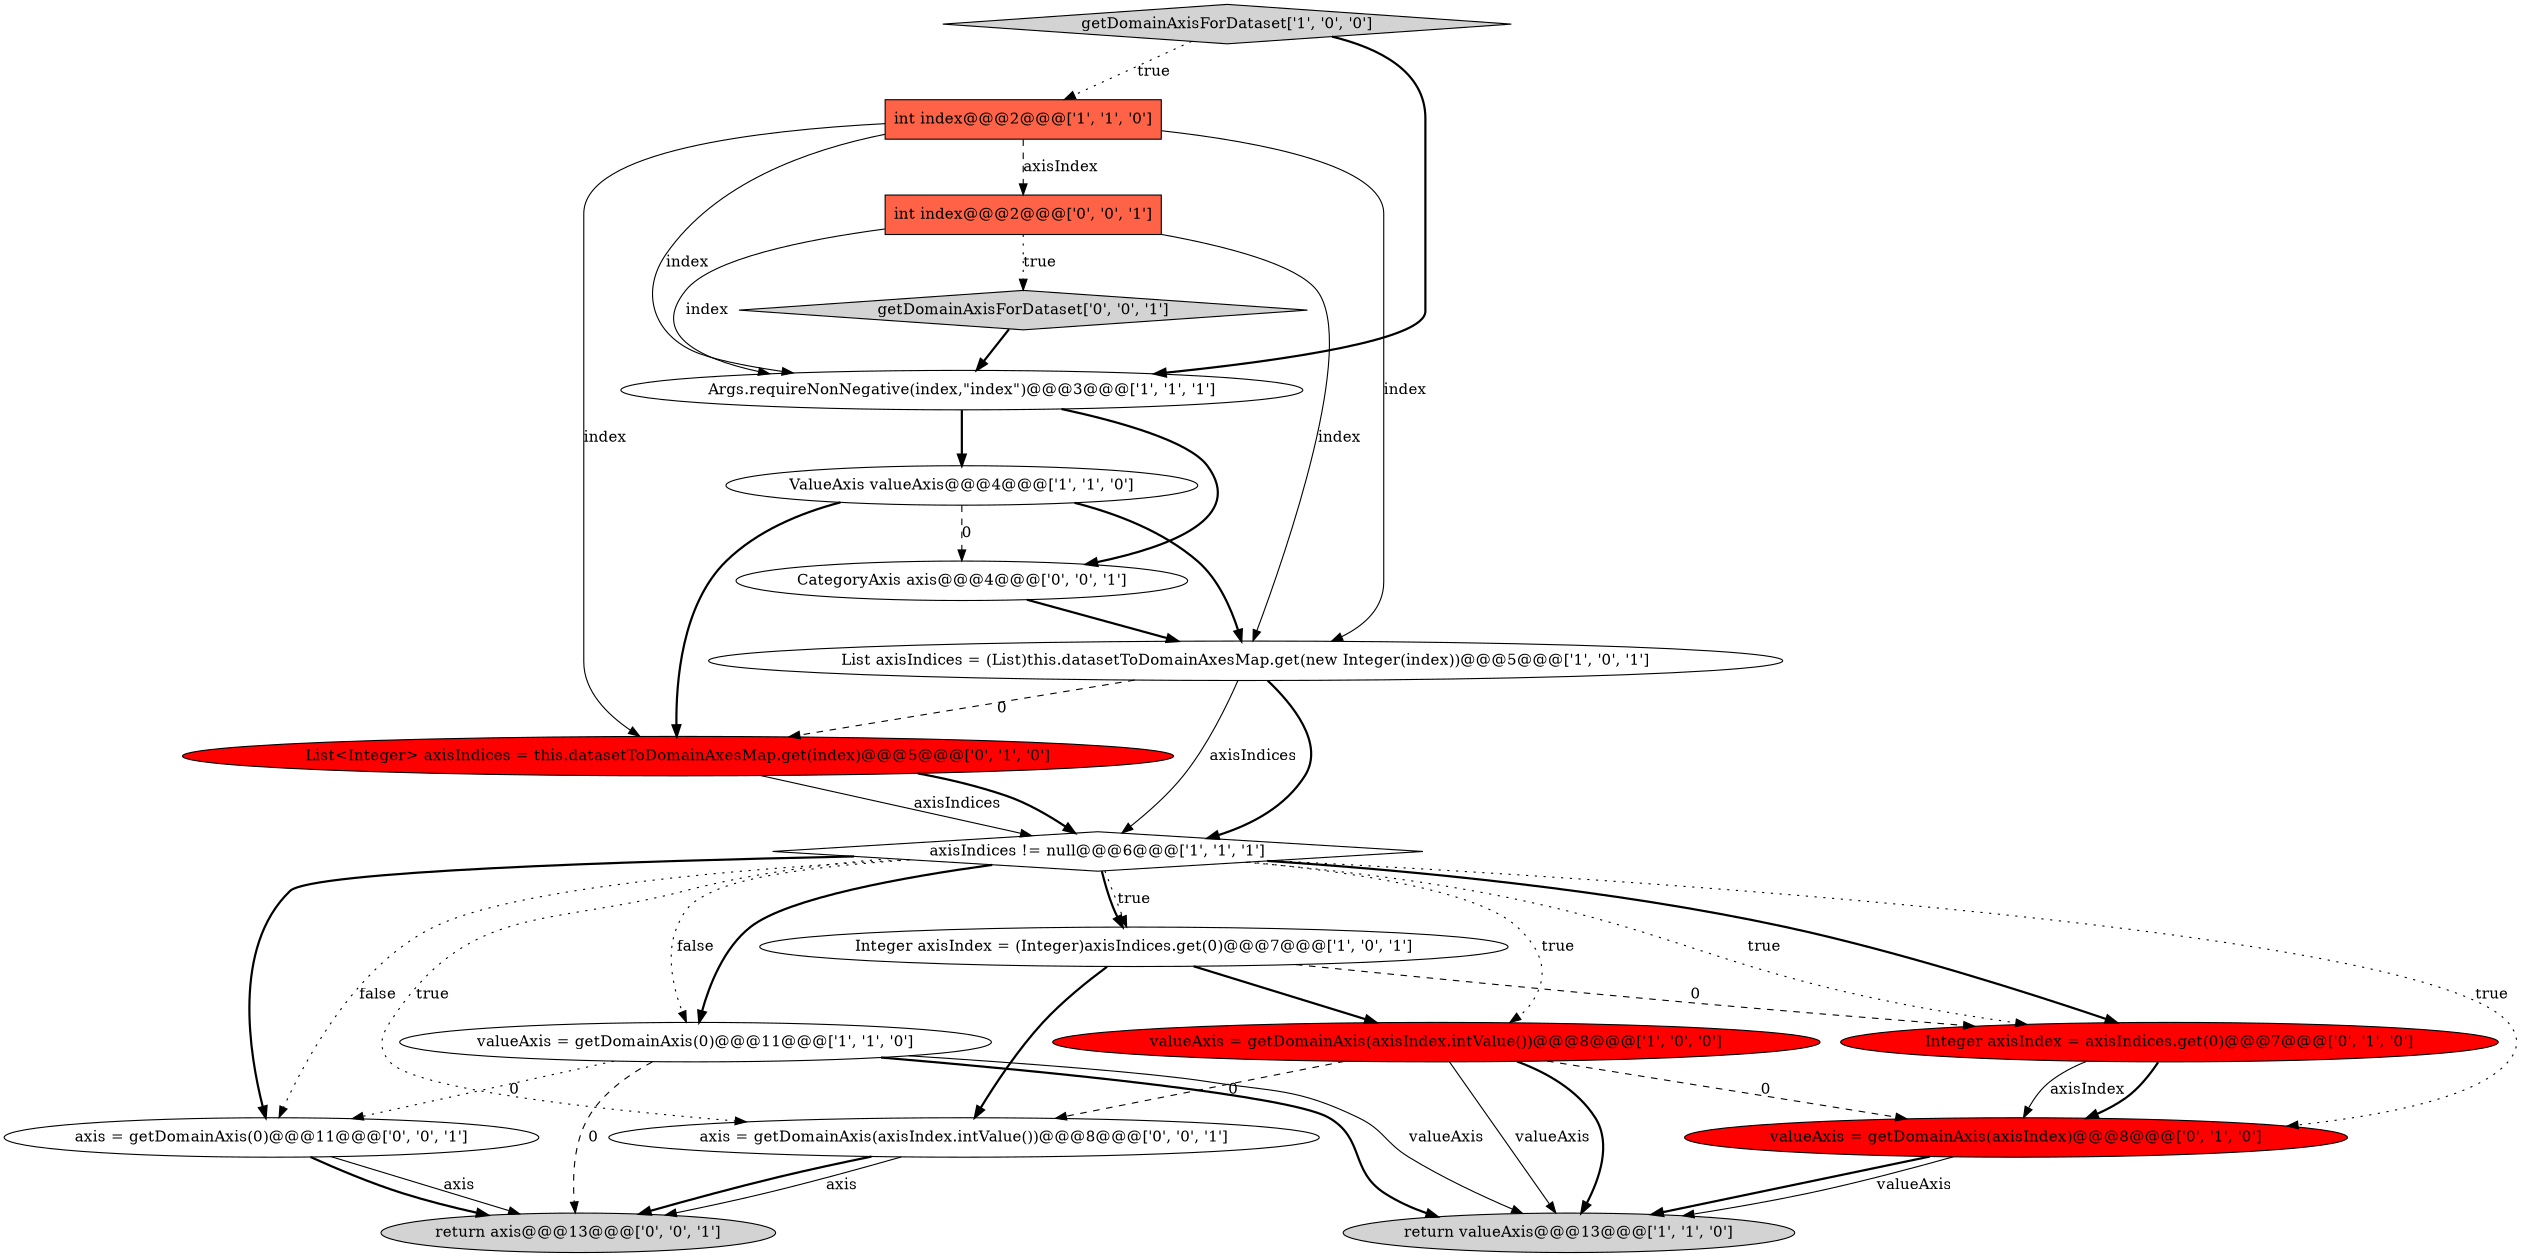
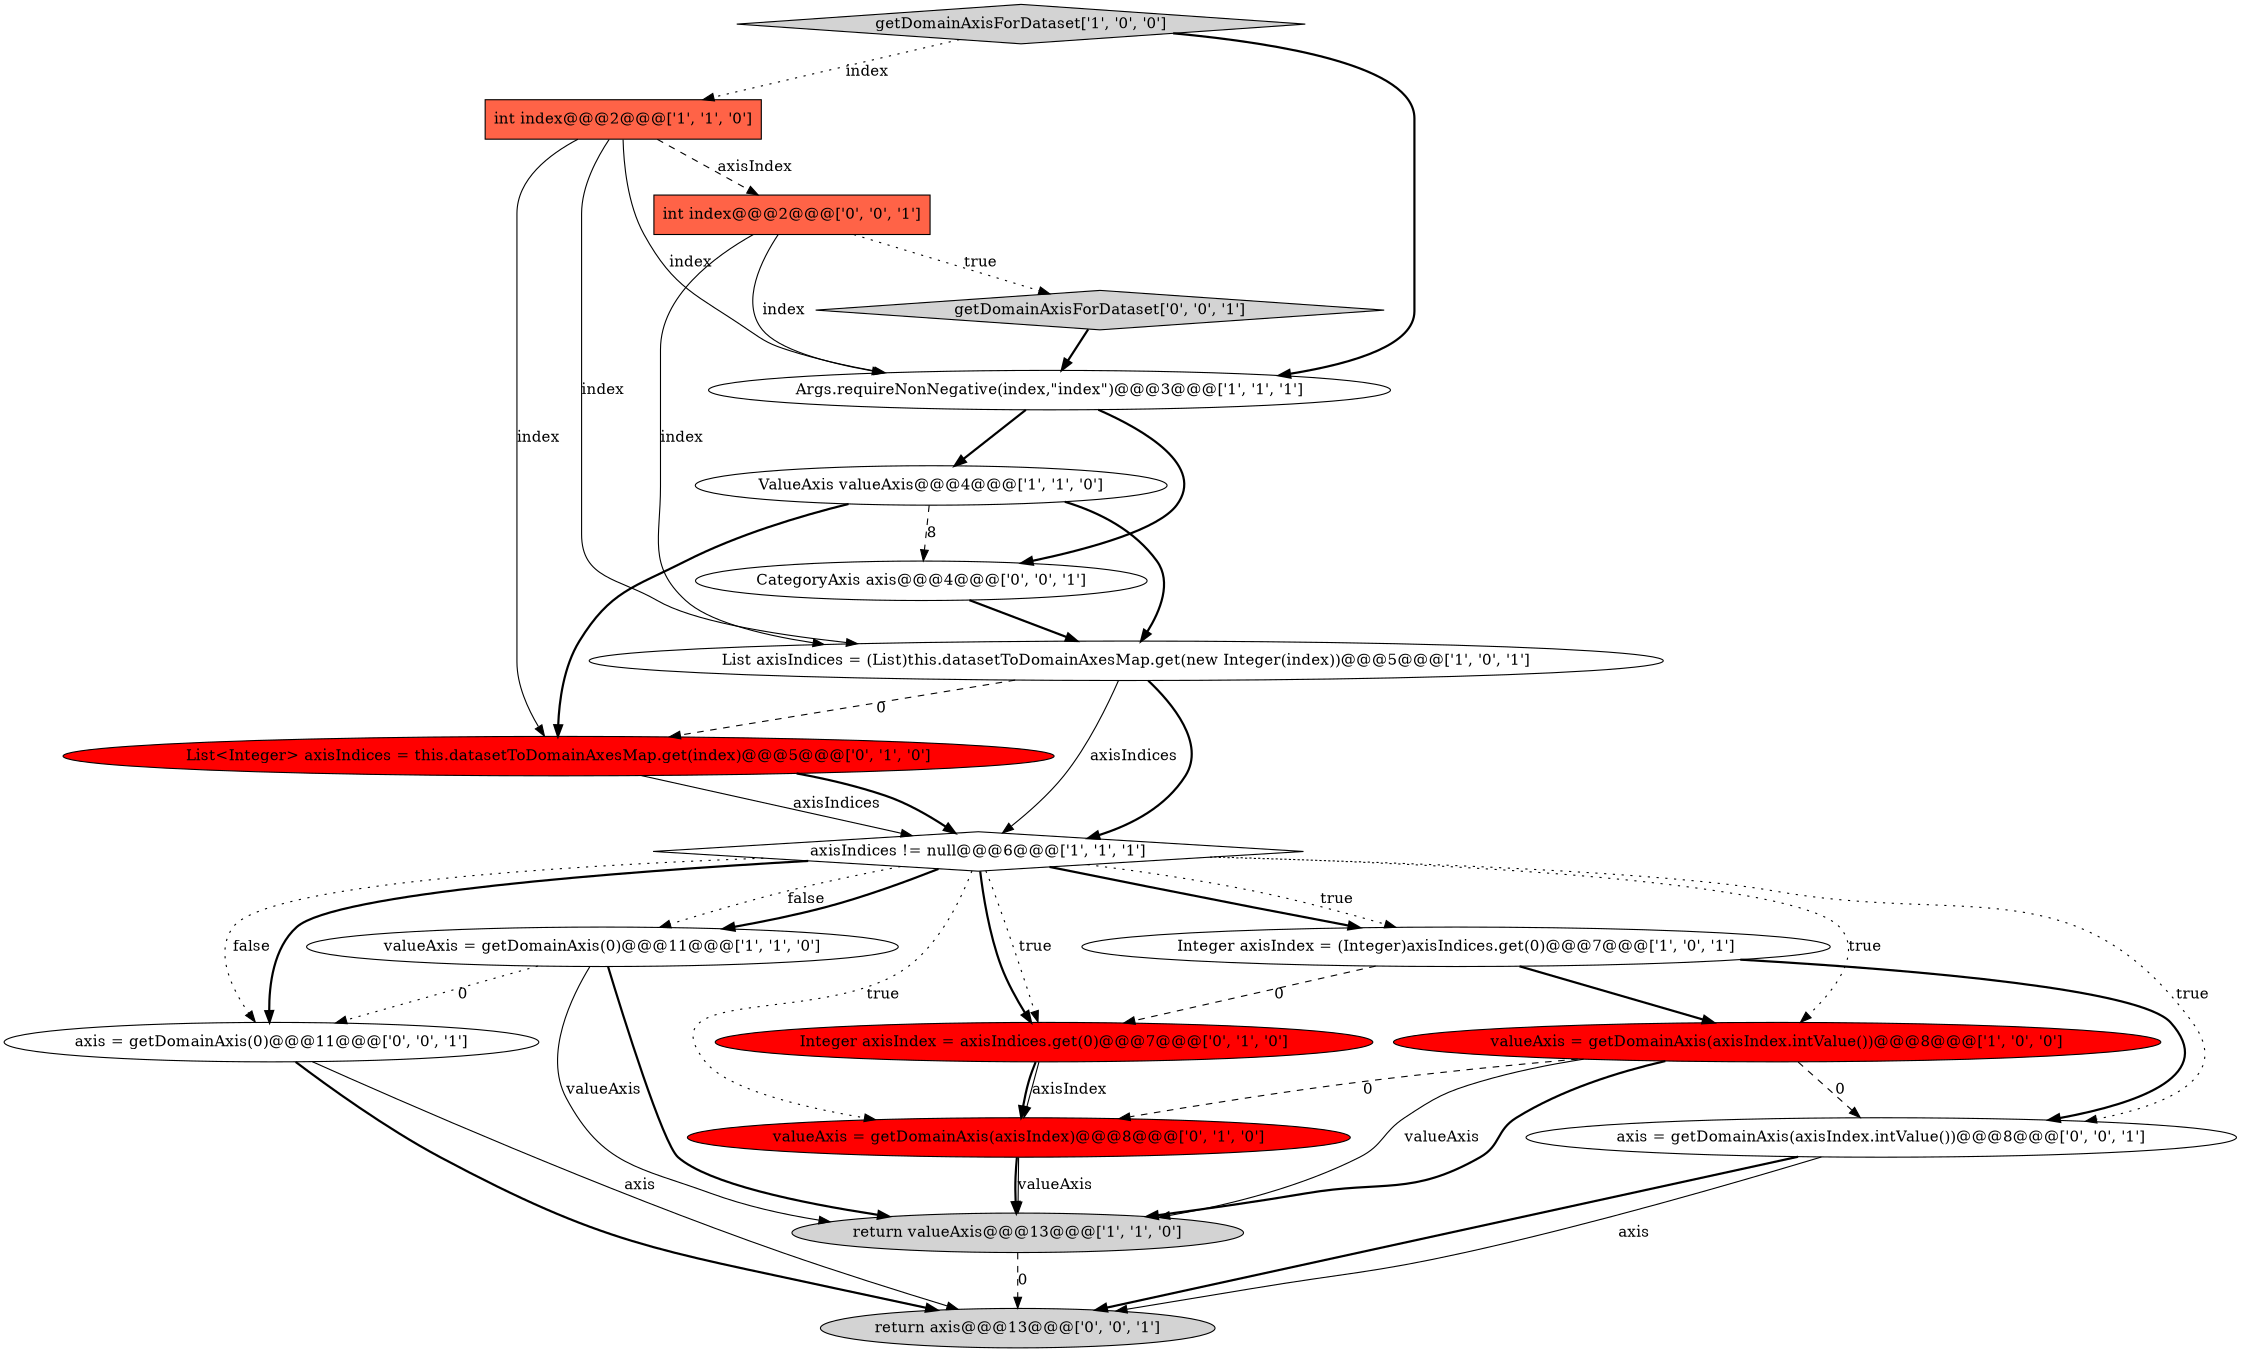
(1154, 72) -> (868, 72)
(967, 533) -> (932, 533)
(588, 1118) -> (1018, 1275)
